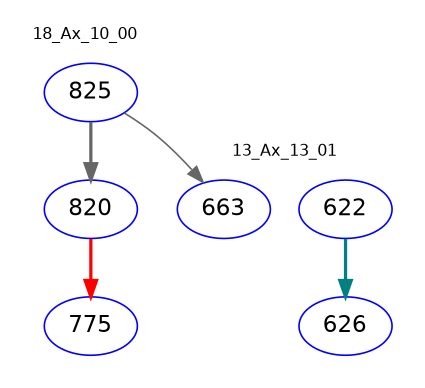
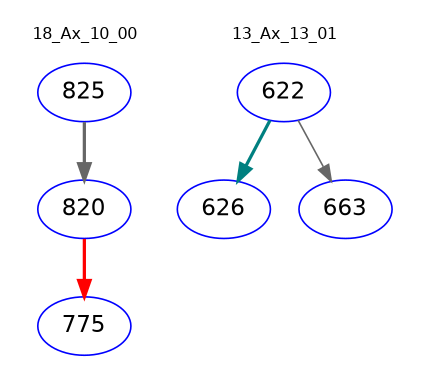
(175, 152) -> (311, 144)
